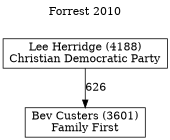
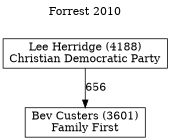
(96, 88) -> (96, 88)
